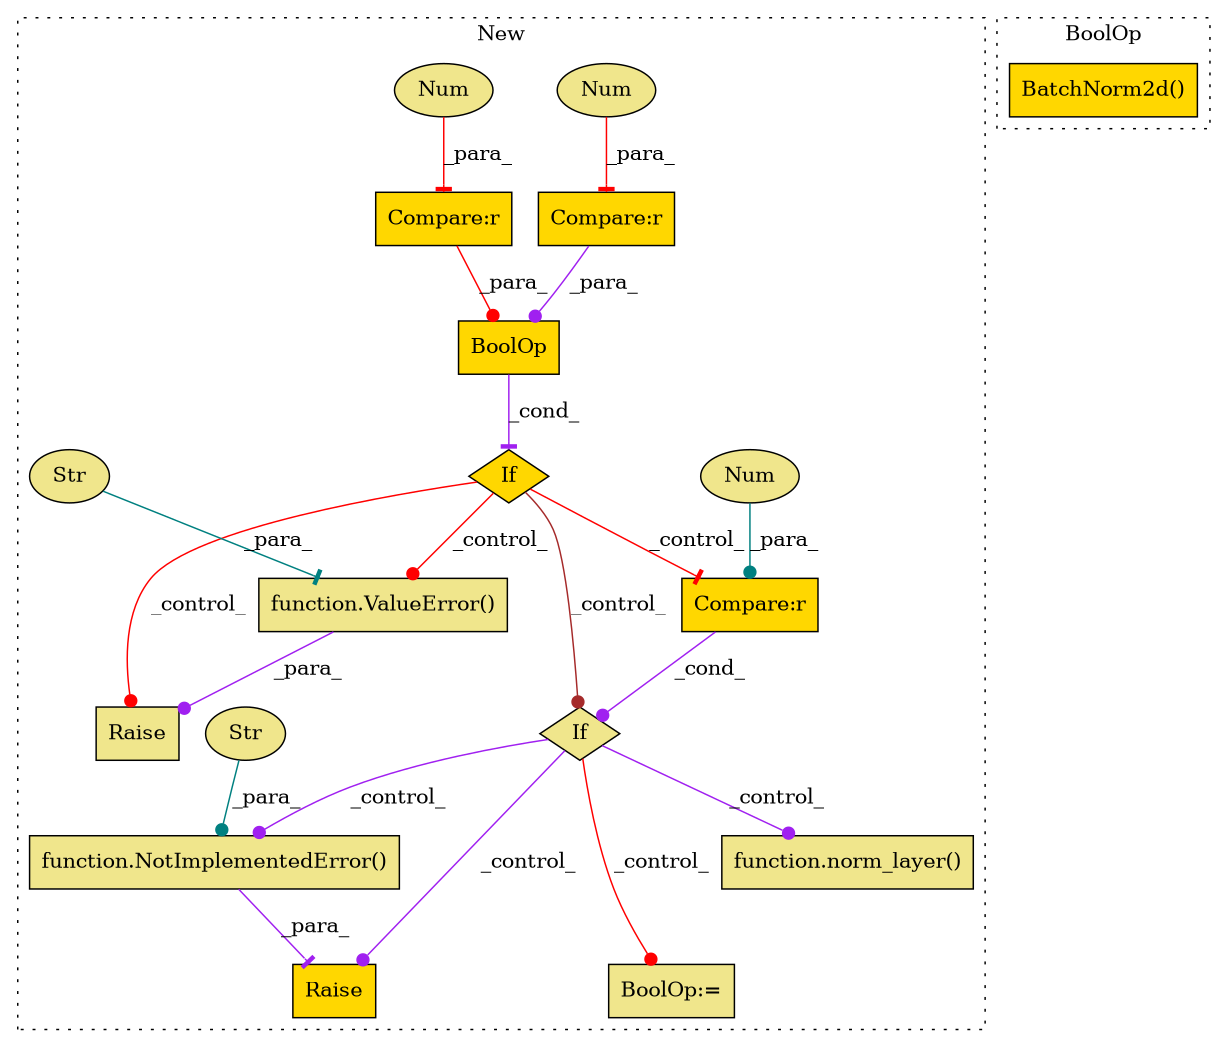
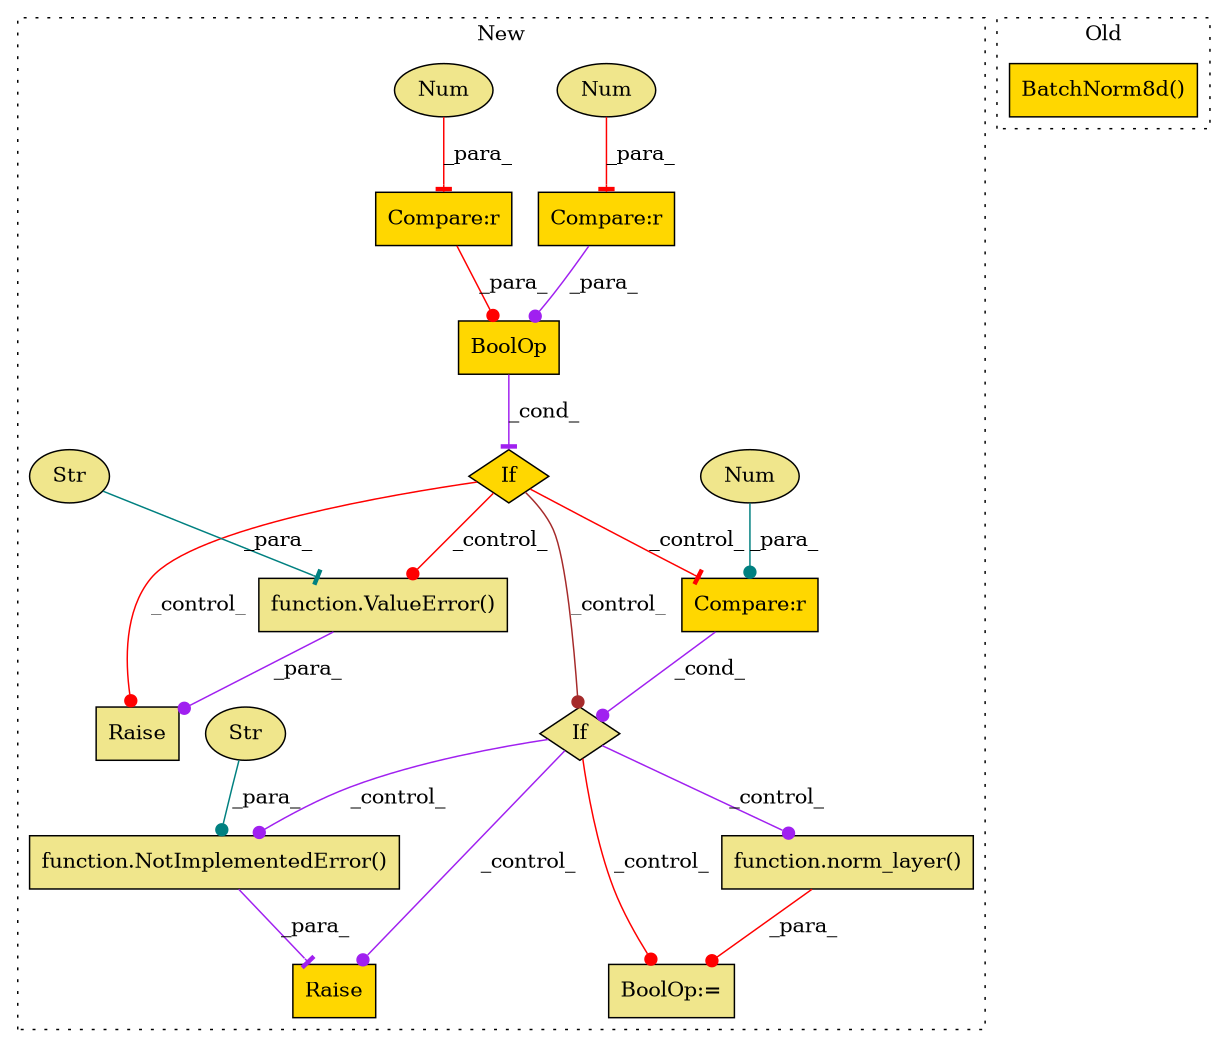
(1103, 35) -> (1103, 35)
(1103, 90) -> (1103, 90)
none -> (764, 923)
